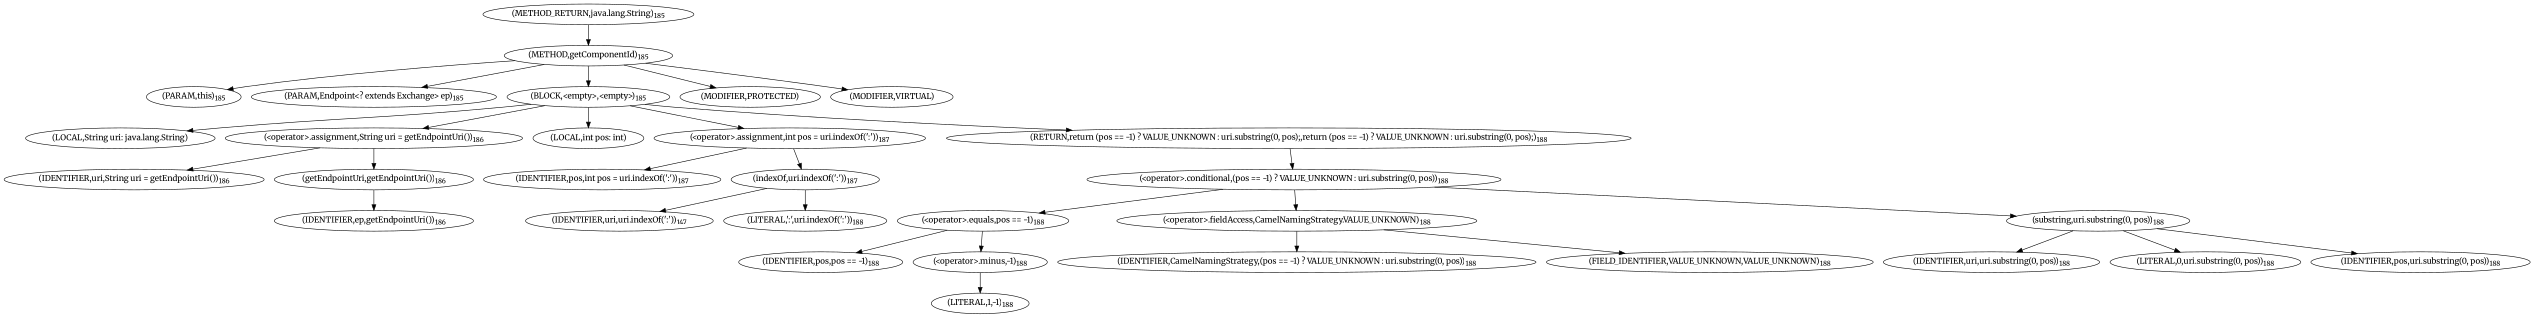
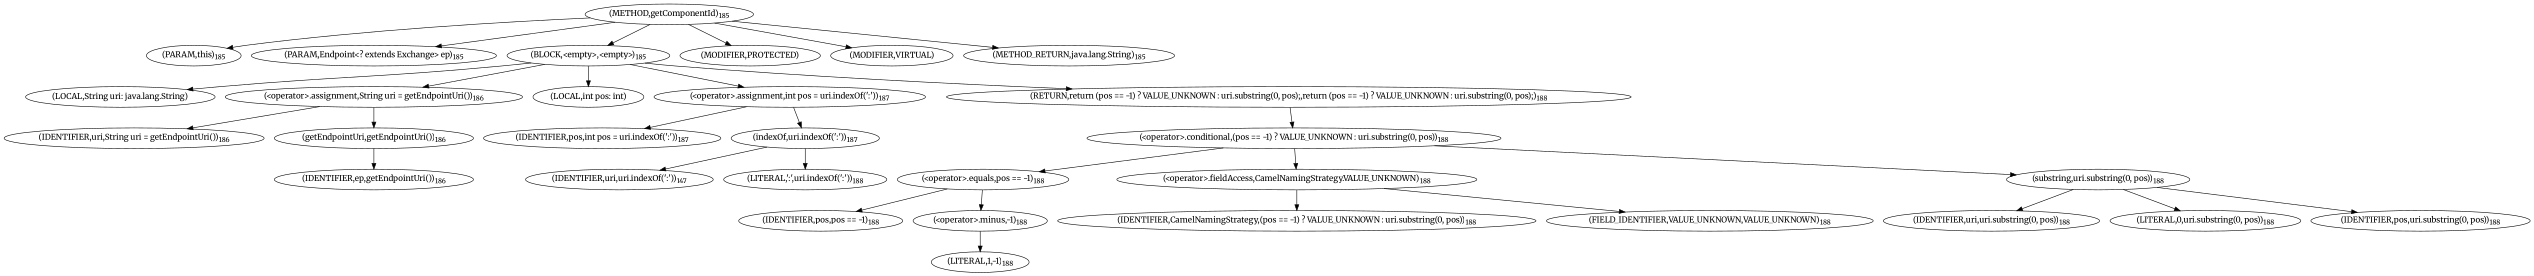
(588, 32) -> (862, 34)
